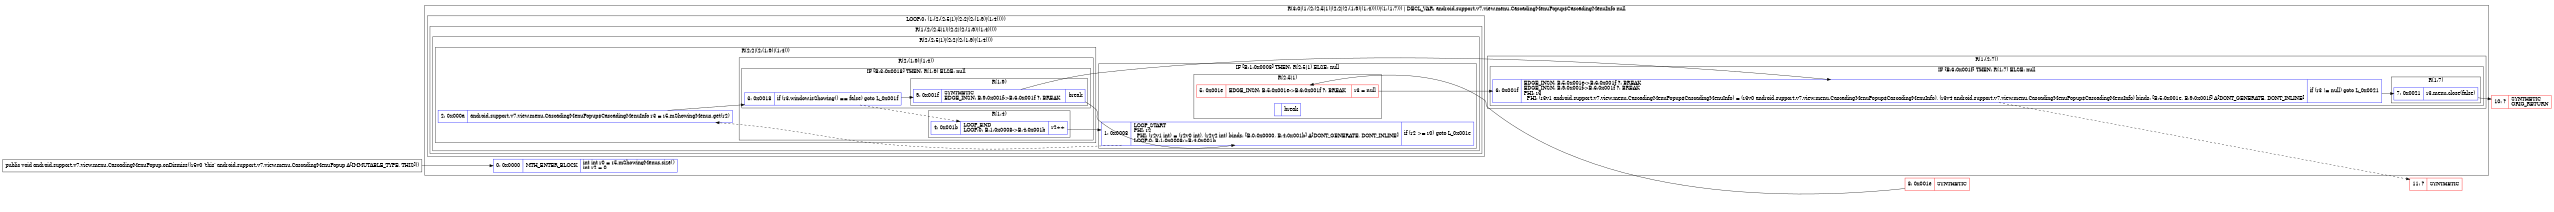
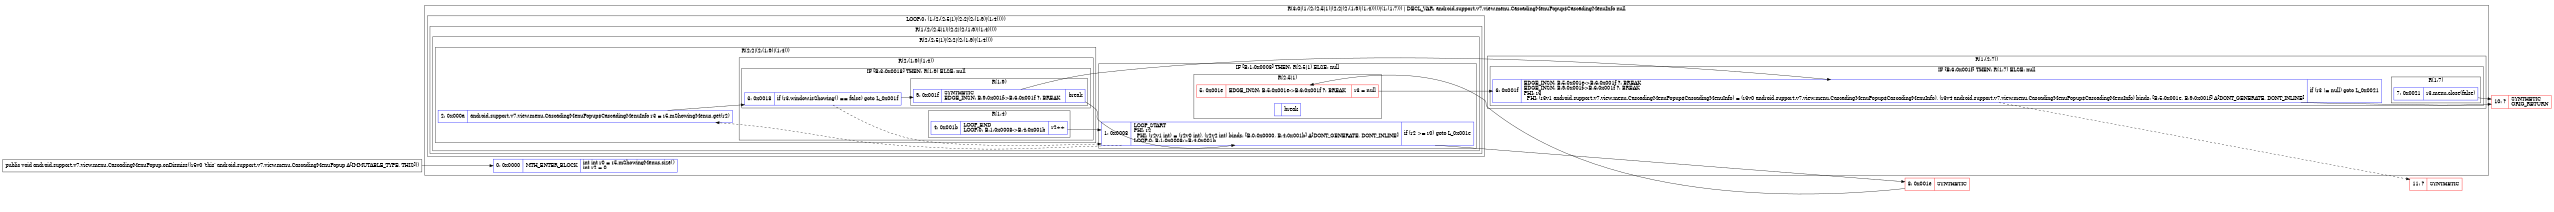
(2386, 94) -> (2348, 104)
(908, 113) -> (982, 145)
none -> (1668, 163)
